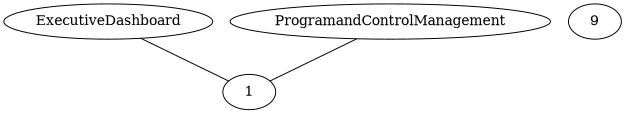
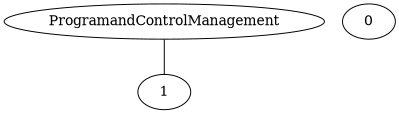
(108, 22) -> none
(595, 22) -> (369, 22)
